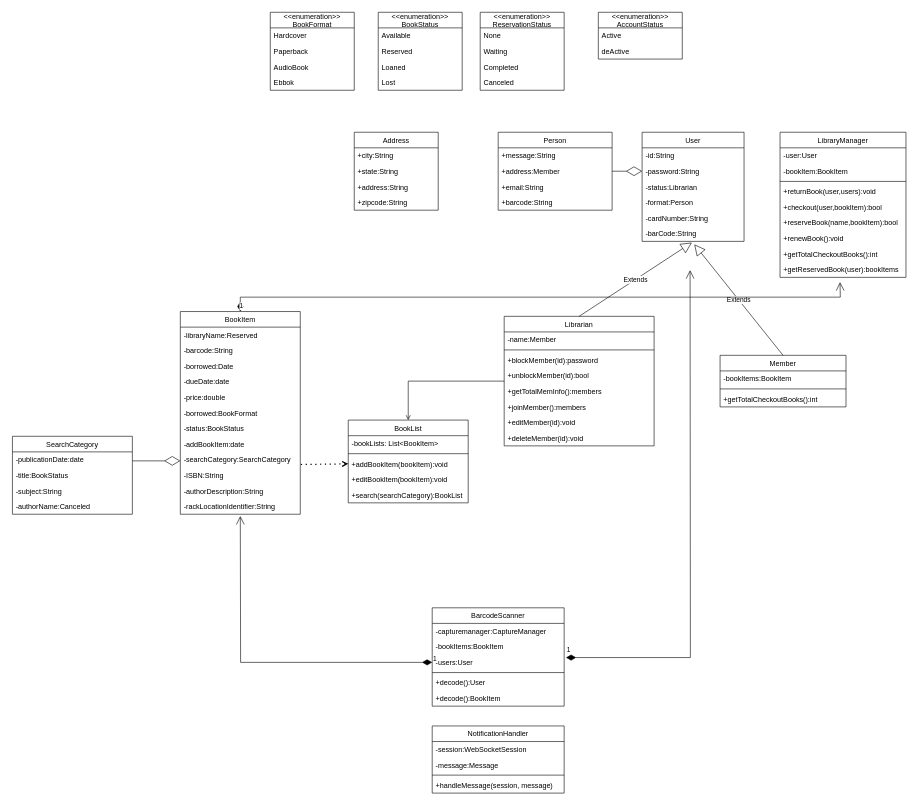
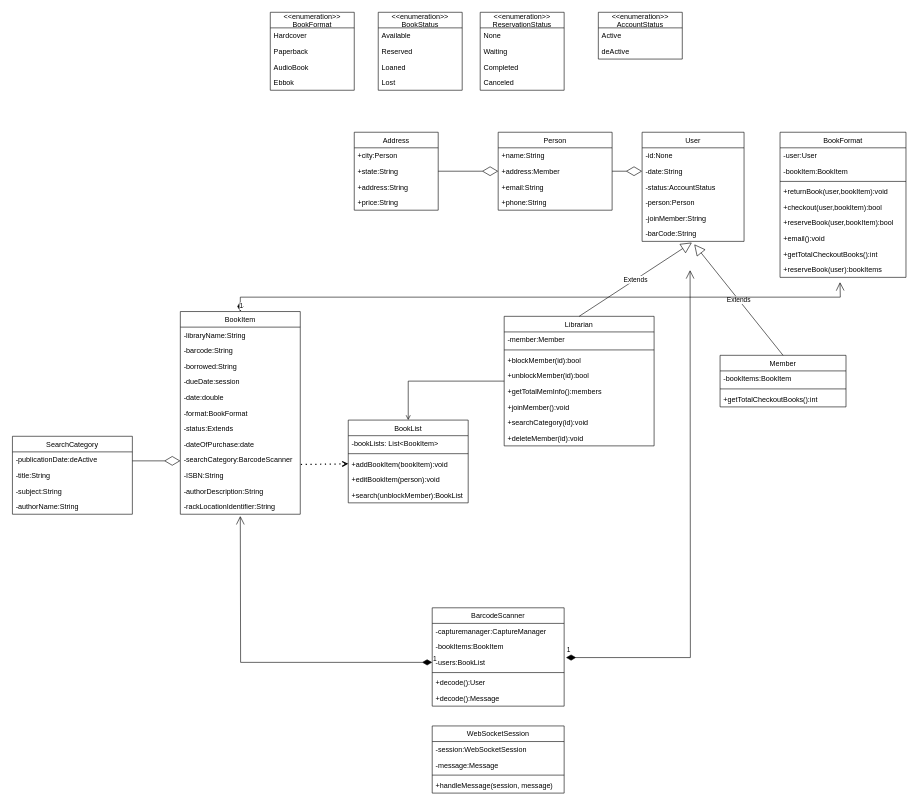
(843, 140) -> (843, 140)
(379, 156) -> (380, 156)
(530, 156) -> (524, 156)
(663, 156) -> (660, 156)
none -> (461, 171)
(676, 172) -> (668, 172)
(677, 187) -> (687, 187)
(837, 192) -> (843, 192)
(385, 203) -> (381, 203)
(530, 203) -> (526, 203)
(673, 203) -> (673, 203)
(680, 218) -> (679, 218)
(845, 223) -> (845, 223)
(816, 239) -> (806, 239)
(847, 270) -> (839, 270)
(223, 335) -> (218, 335)
(531, 340) -> (535, 340)
(555, 361) -> (546, 361)
(211, 367) -> (214, 367)
(209, 382) -> (214, 382)
(207, 398) -> (206, 398)
(548, 407) -> (541, 407)
(223, 413) -> (219, 413)
(544, 423) -> (553, 423)
(219, 429) -> (213, 429)
(217, 445) -> (223, 445)
(54, 460) -> (61, 460)
(243, 460) -> (243, 460)
(47, 476) -> (38, 476)
(405, 480) -> (401, 480)
(414, 496) -> (411, 496)
(54, 507) -> (50, 507)
(457, 663) -> (464, 663)
(471, 699) -> (469, 699)
(498, 734) -> (498, 734)
